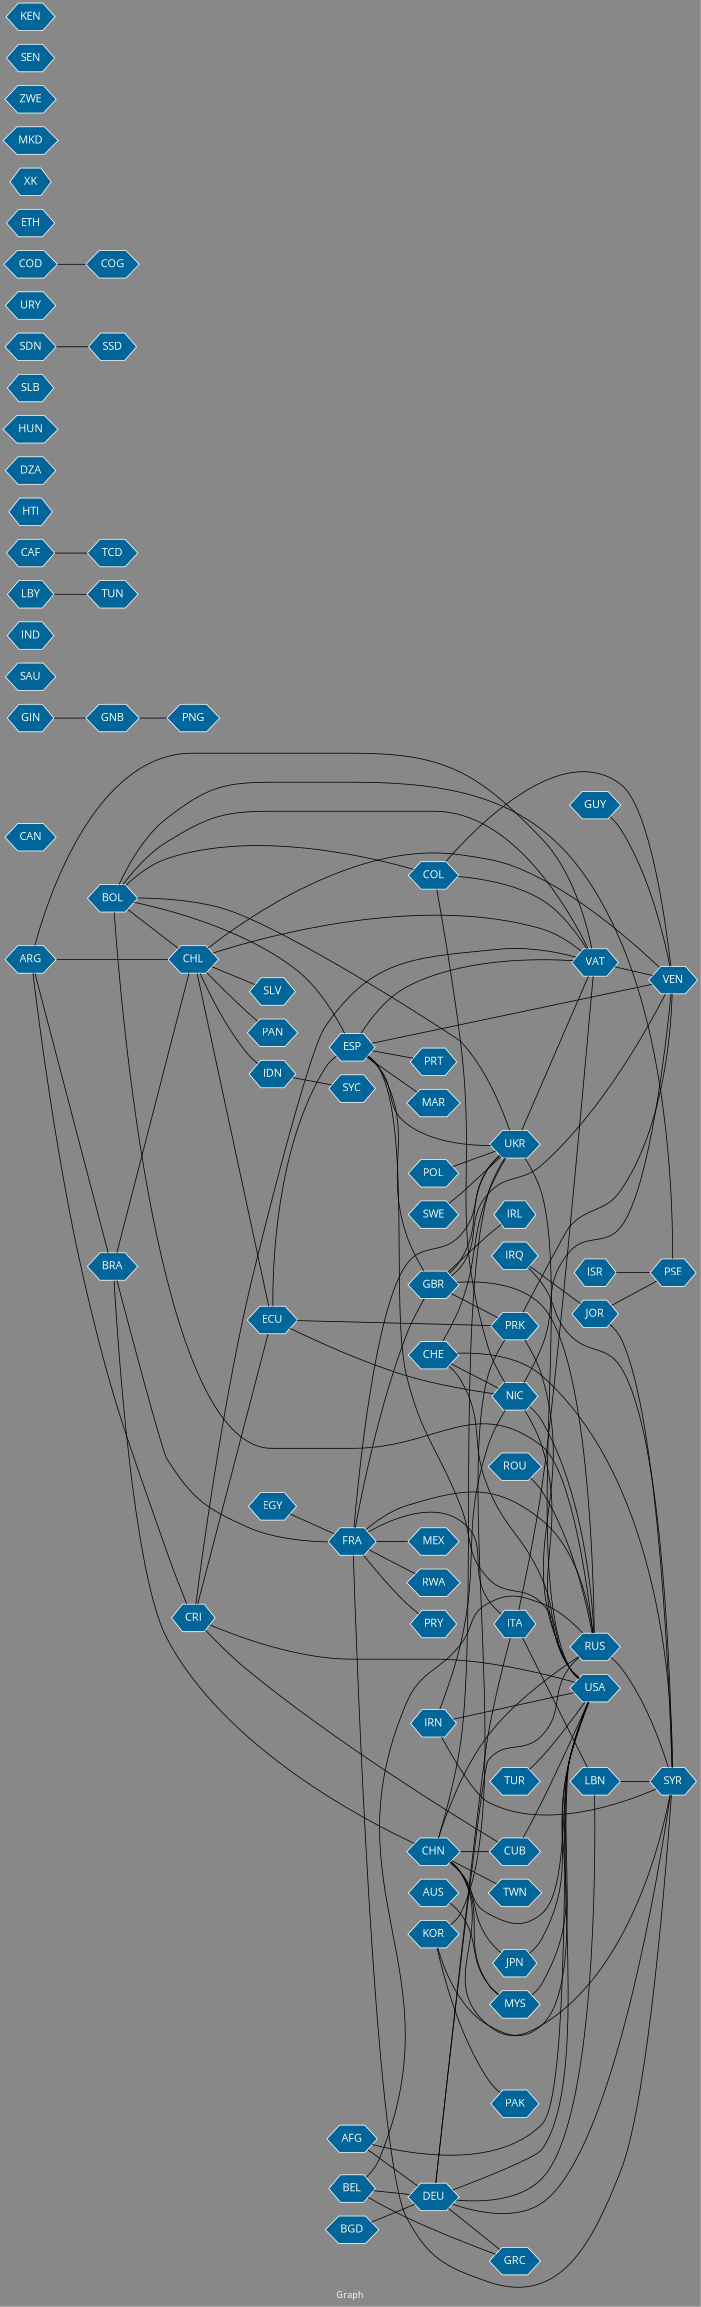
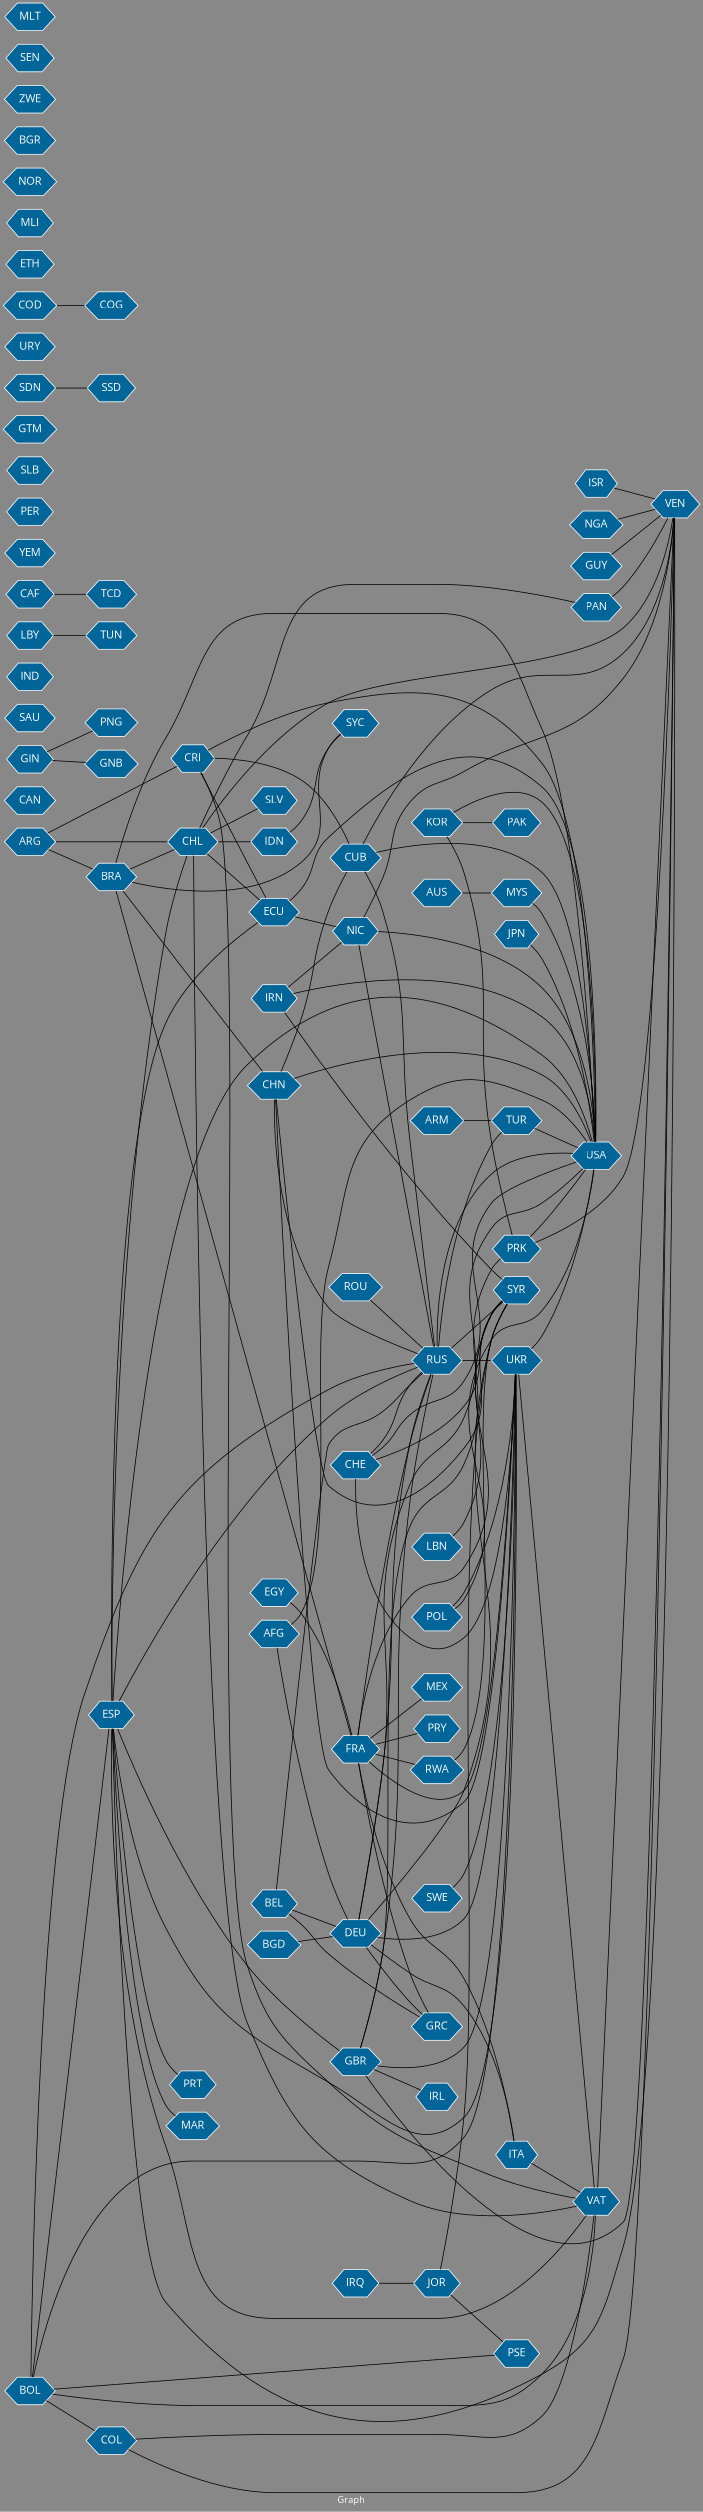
none -> (30, 17)
(31, 17) -> none
none -> (30, 141)
(31, 141) -> none
none -> (30, 182)
(31, 182) -> none
none -> (30, 223)
none -> (30, 429)
(31, 429) -> none
(31, 471) -> none
none -> (30, 512)
(31, 512) -> none
none -> (596, 525)
none -> (30, 553)
none -> (644, 560)
none -> (489, 630)
none -> (531, 676)
(153, 718) -> (70, 741)
(309, 753) -> none
none -> (286, 872)
(153, 929) -> (146, 1064)
none -> (406, 1095)
none -> (437, 1121)
(466, 1138) -> none
none -> (476, 1191)
none -> (452, 1257)
(633, 1273) -> (635, 494)
(394, 1323) -> (554, 804)
none -> (477, 1360)
(475, 1376) -> (396, 1413)
(630, 1388) -> (484, 1626)
(382, 1411) -> (382, 1878)
none -> (470, 1420)
none -> (243, 1509)
(550, 1693) -> none
(515, 1893) -> none
(480, 1923) -> none
(474, 1928) -> none
(584, 2036) -> (492, 1790)
